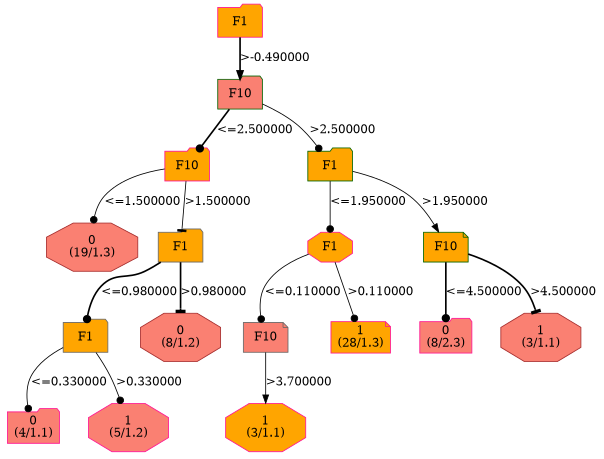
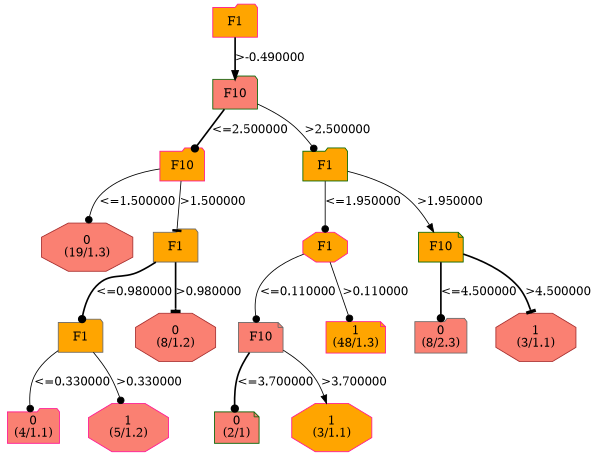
(361, 337) -> (356, 337)
(446, 337) -> (441, 337)
none -> (237, 428)
